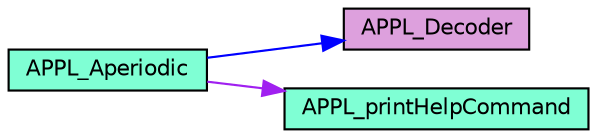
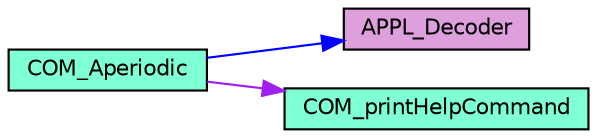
(108, 70) -> (108, 70)
(436, 109) -> (436, 109)
